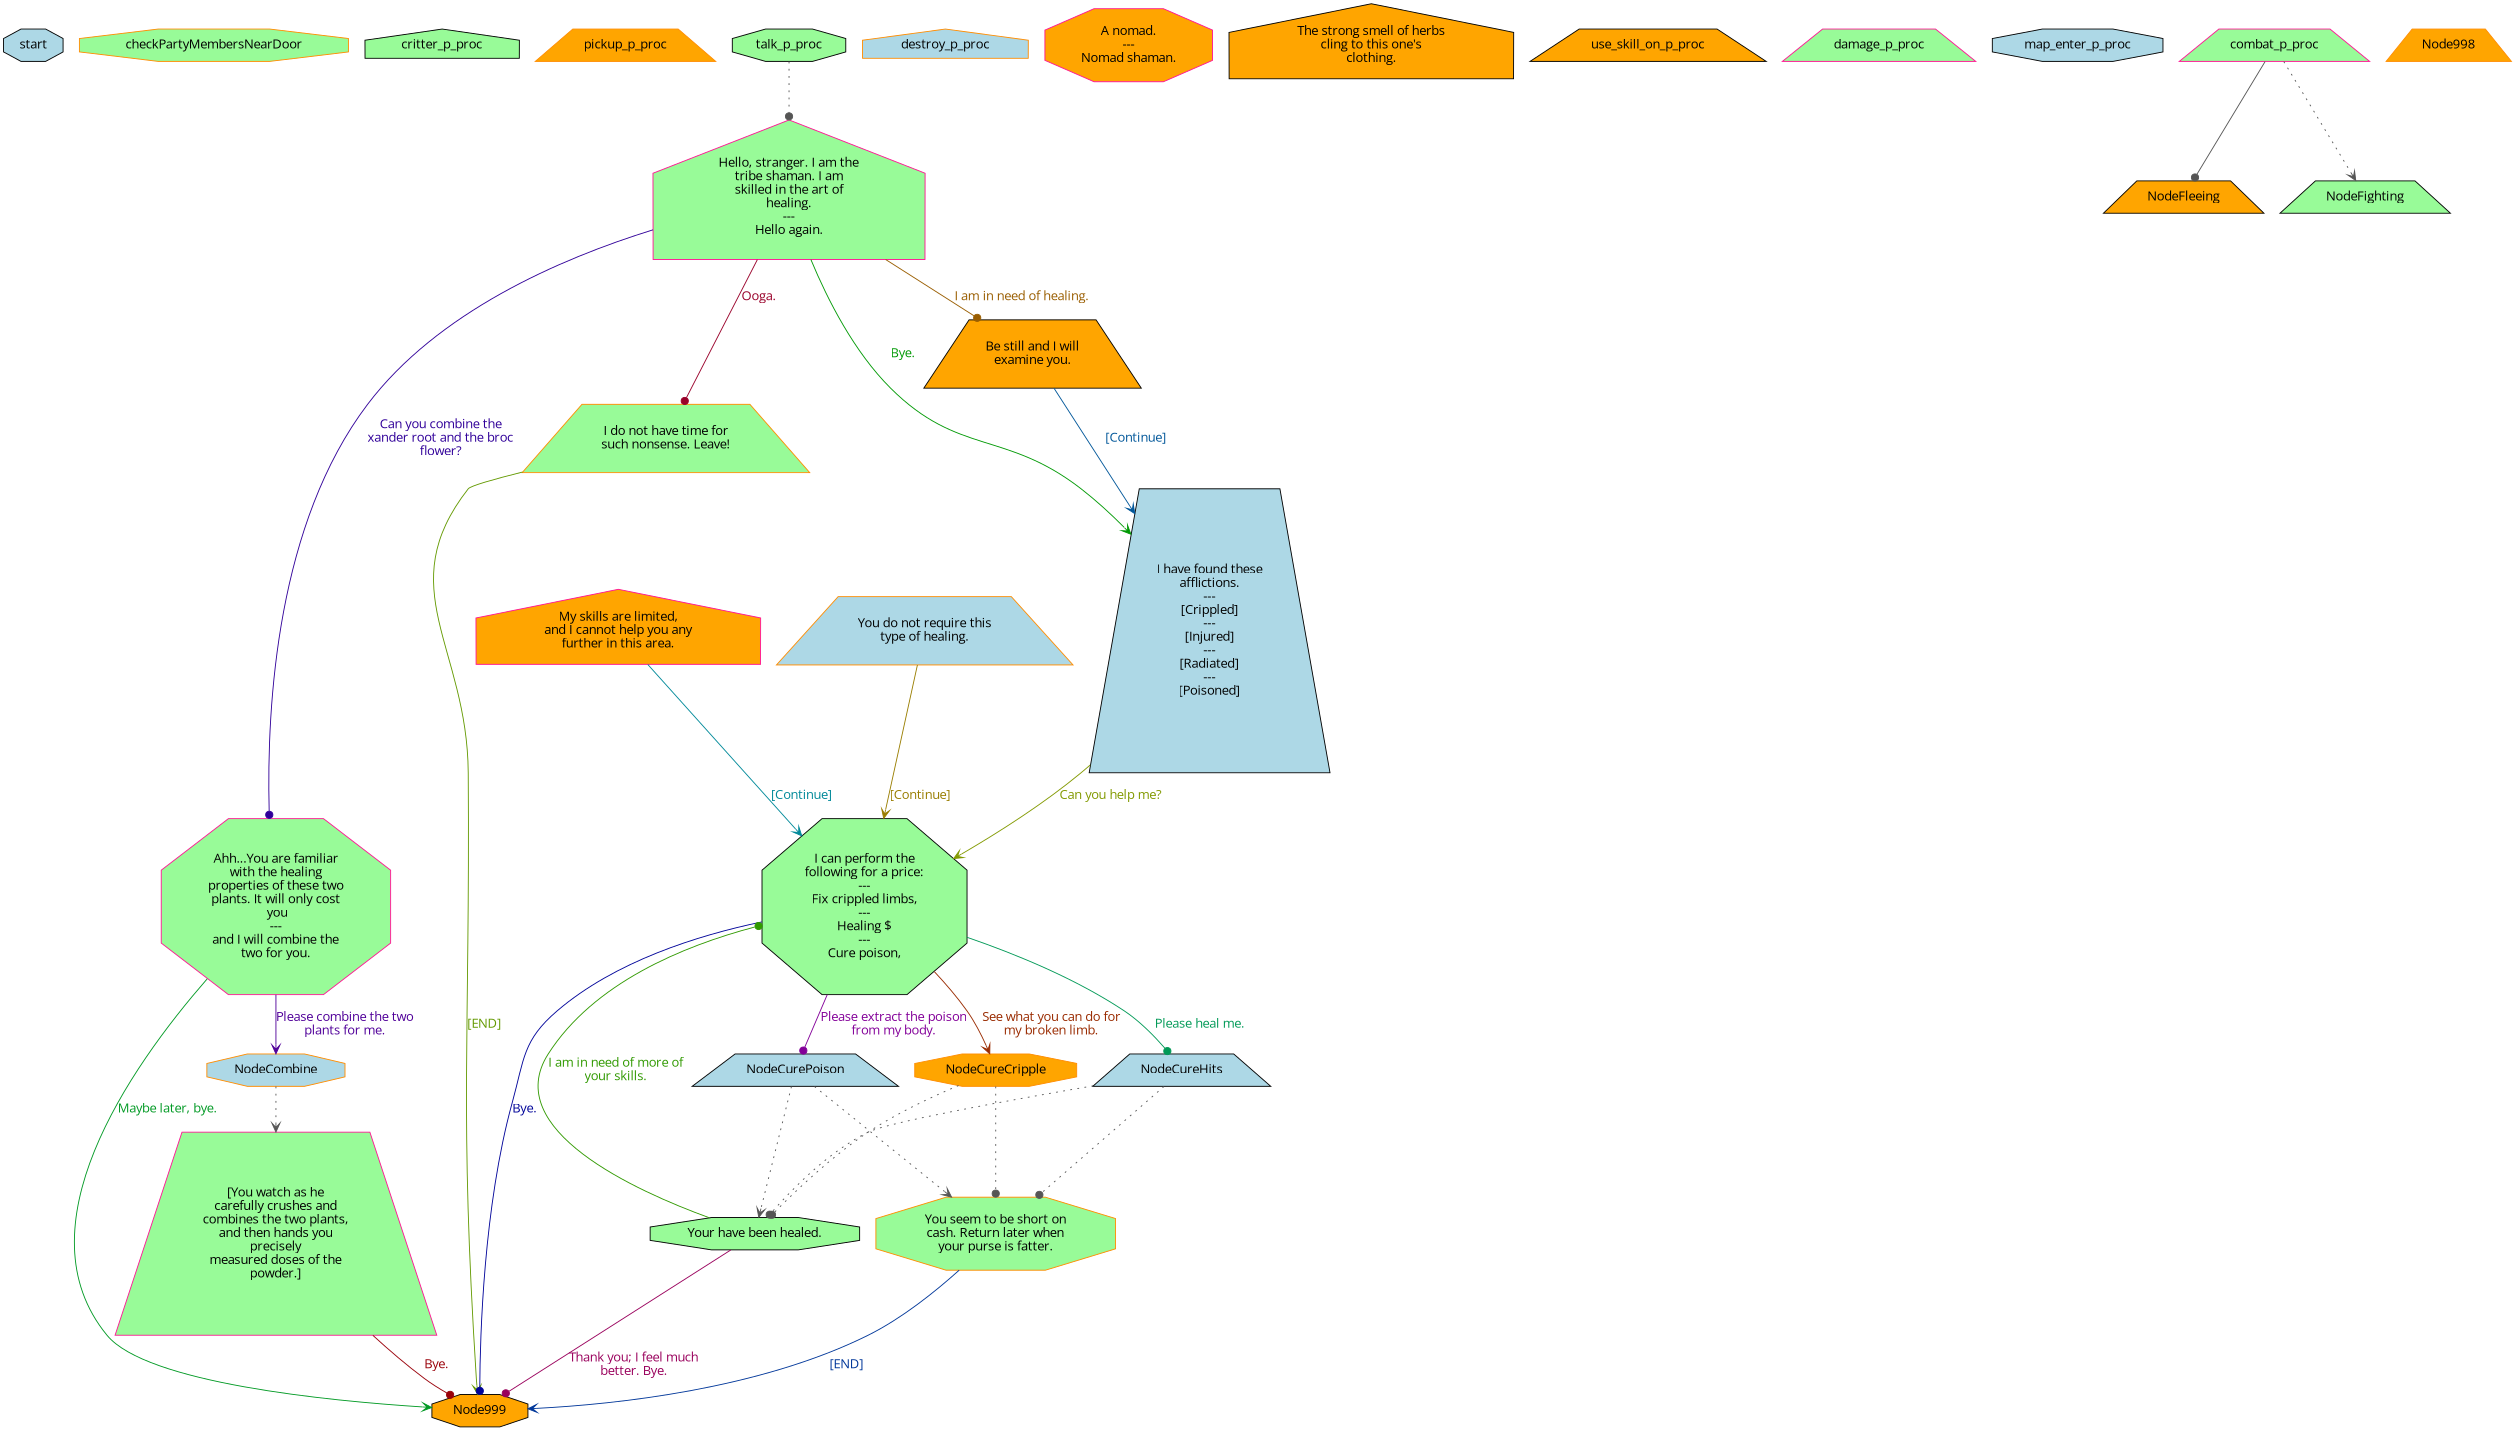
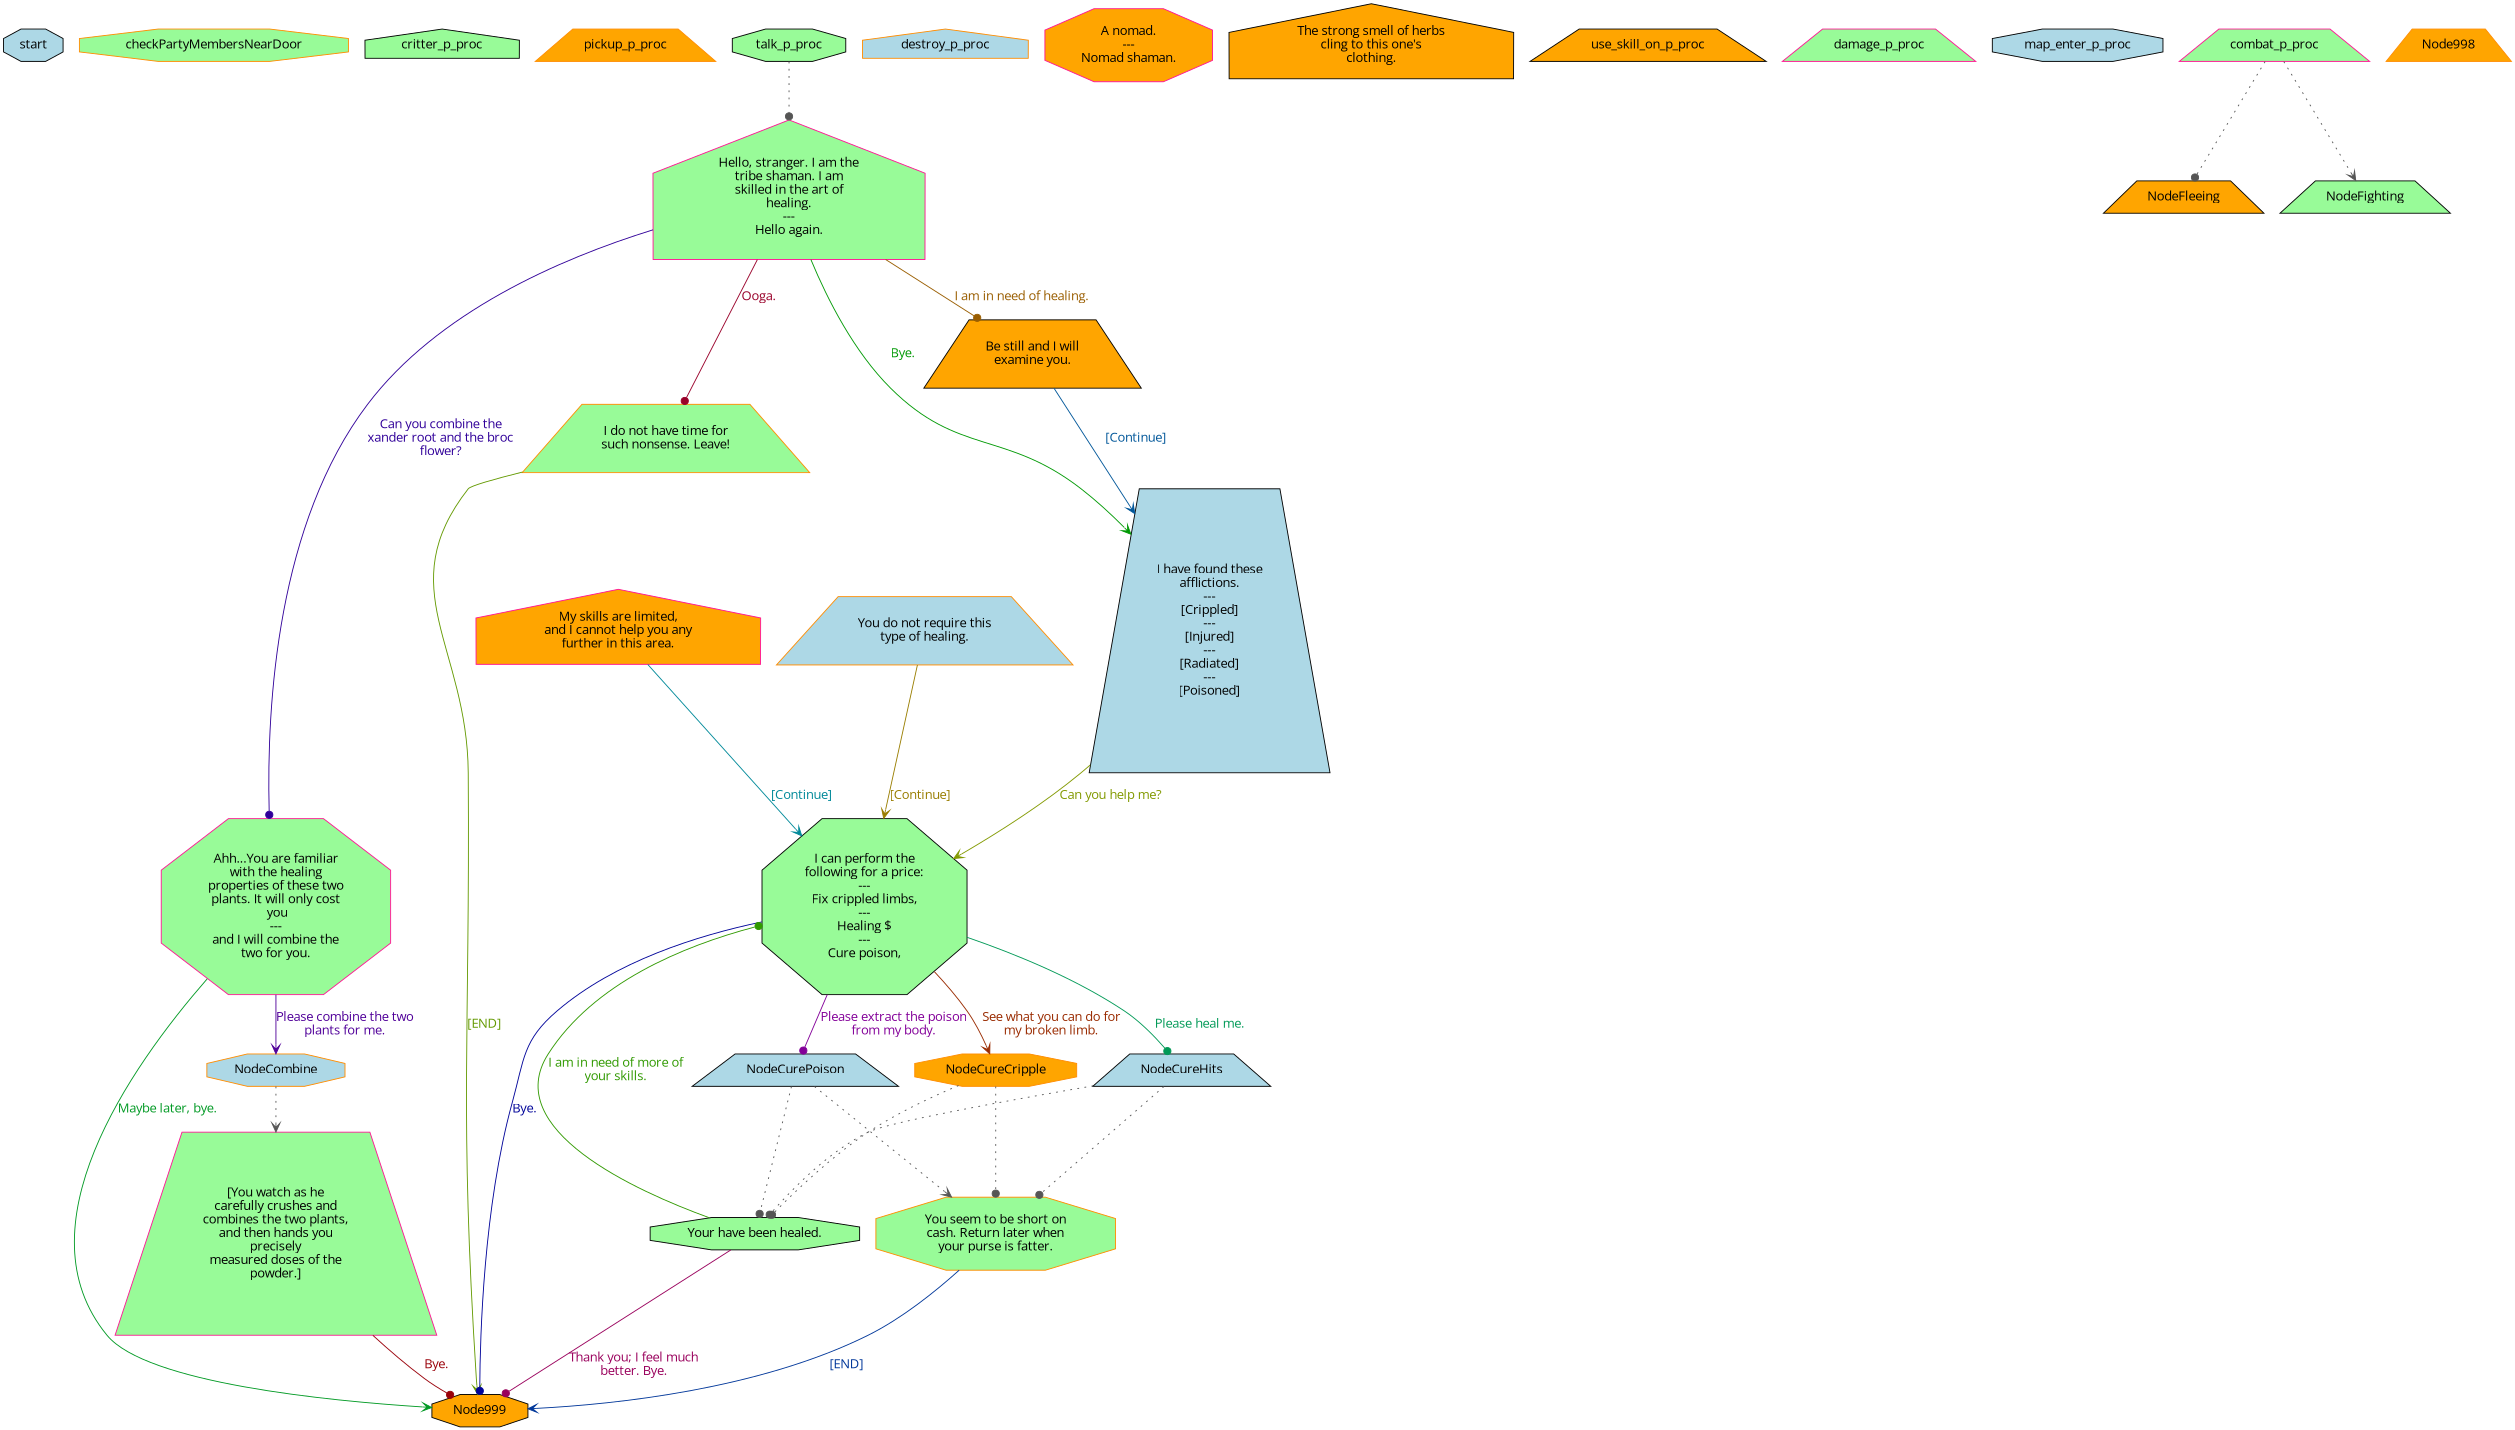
(2231, 118) -> (2231, 118)
(776, 1148) -> (776, 1148)
